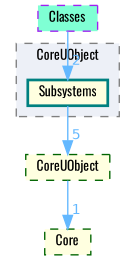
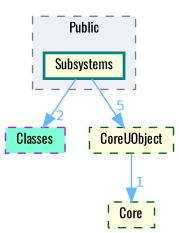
(68, 52) -> (63, 98)
(68, 56) -> (84, 29)
